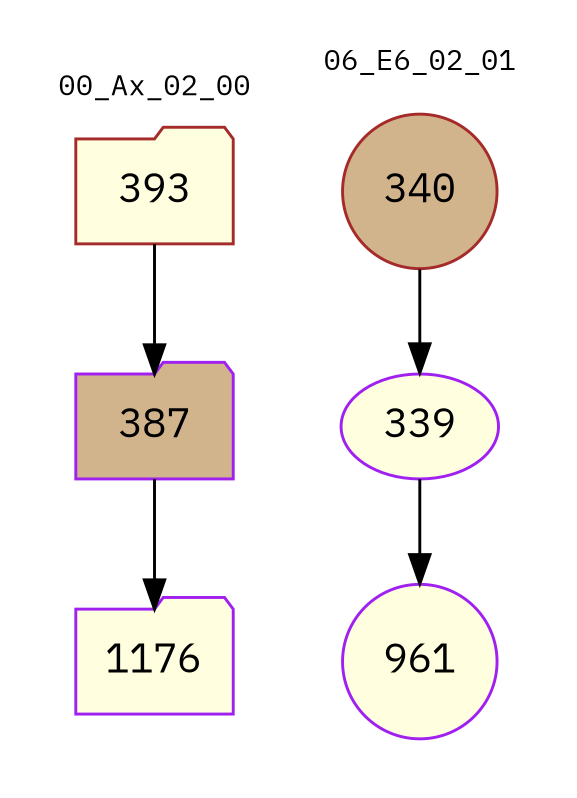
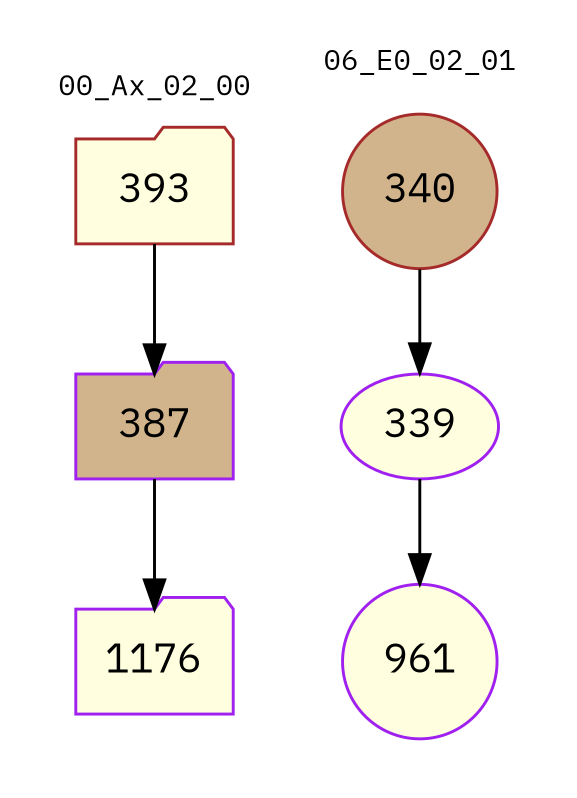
(421, 63) -> (421, 63)
